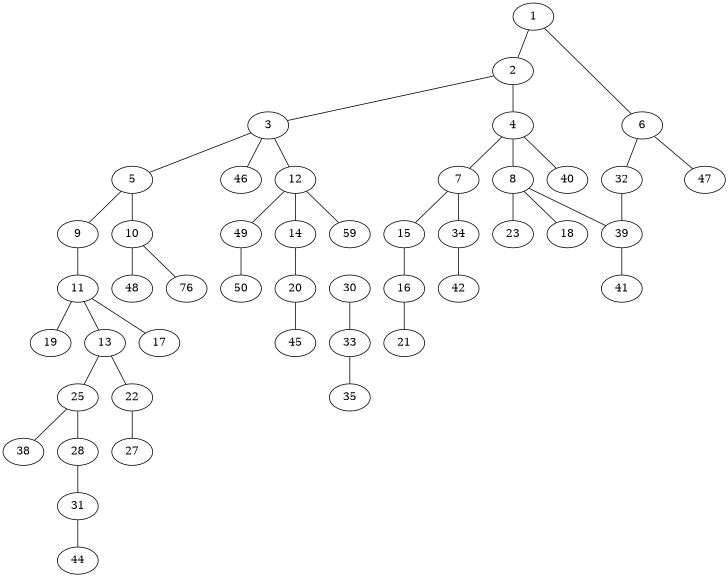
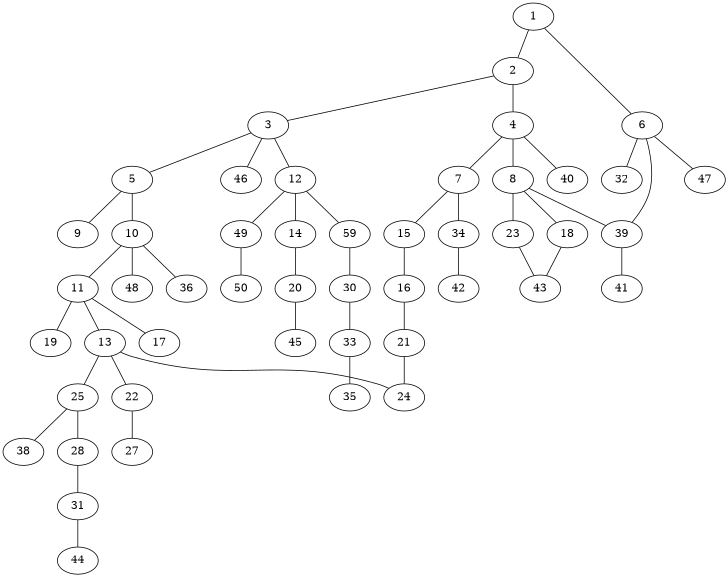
(622, 207) -> (651, 183)
(78, 261) -> (105, 261)
none -> (350, 261)
(187, 289) -> (187, 289)
none -> (540, 289)
none -> (404, 397)
